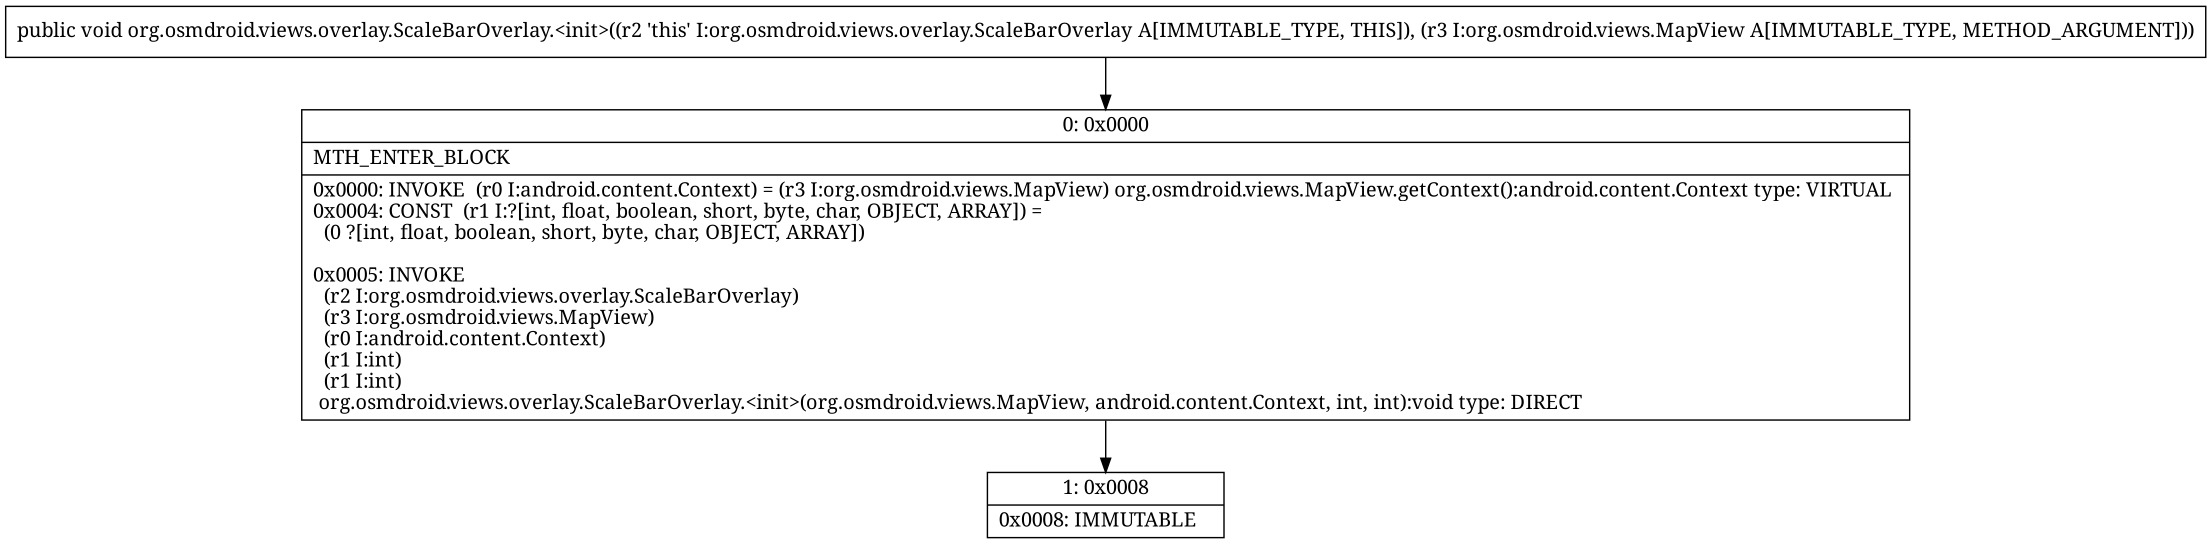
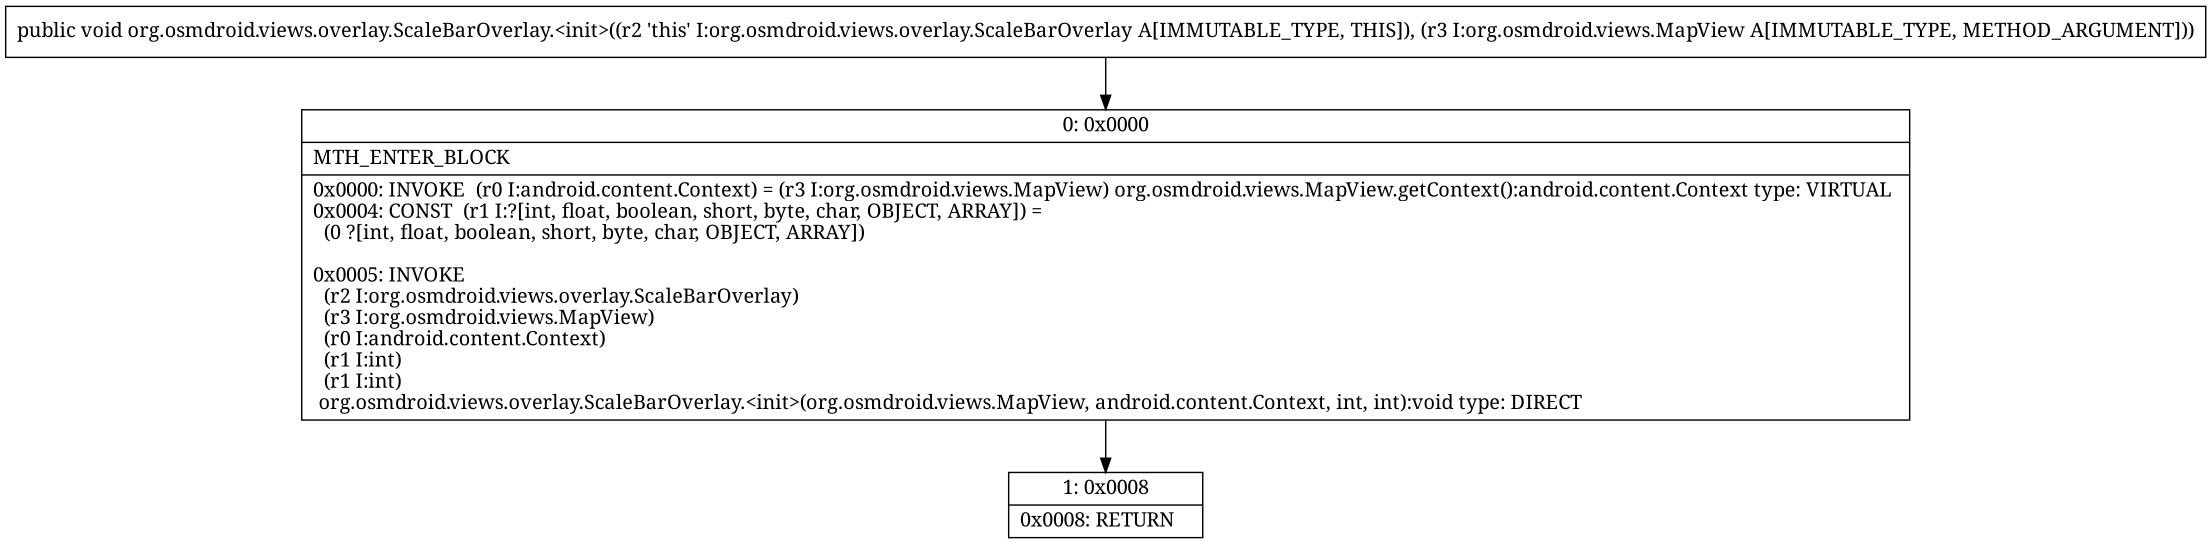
(1106, 521) -> (1106, 521)
